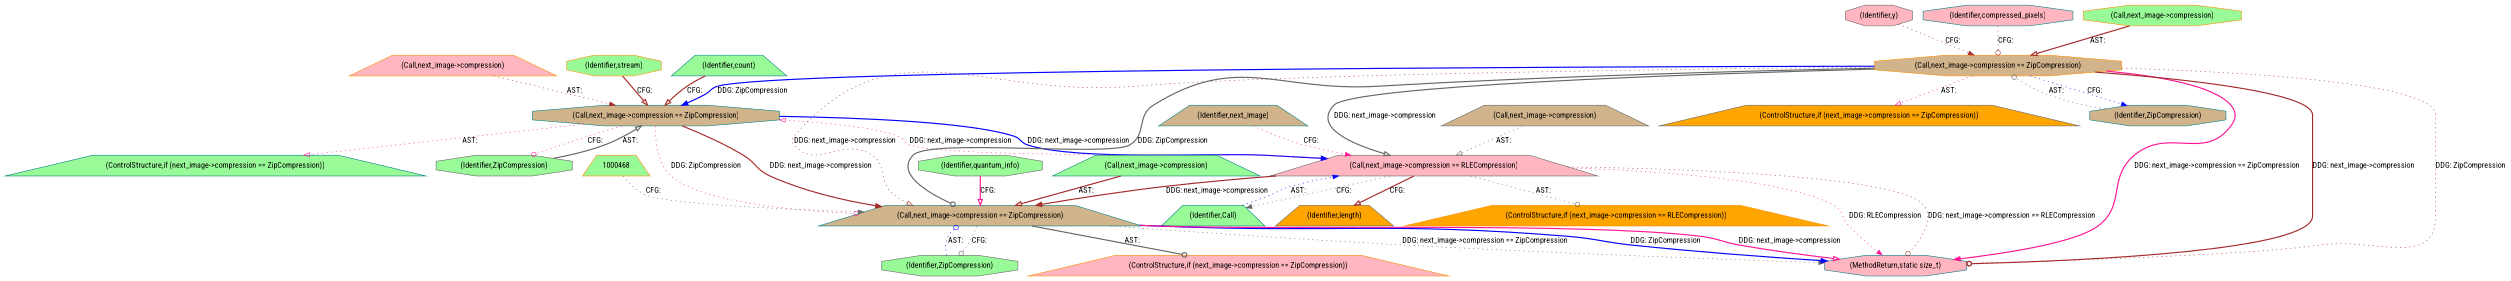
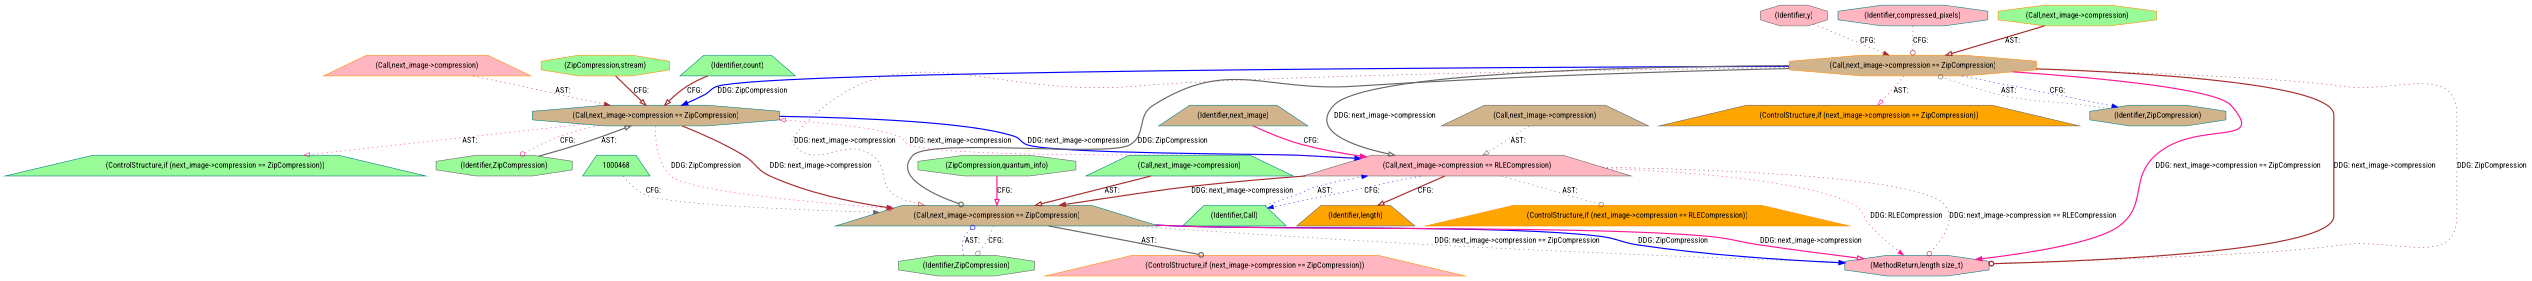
(614, 66) -> (605, 66)
(1298, 143) -> (1305, 145)
(616, 166) -> (616, 166)
(980, 166) -> (997, 166)
(1321, 191) -> (1347, 191)
(1896, 266) -> (1917, 266)
